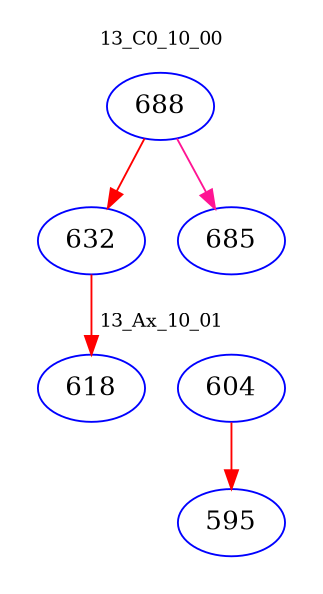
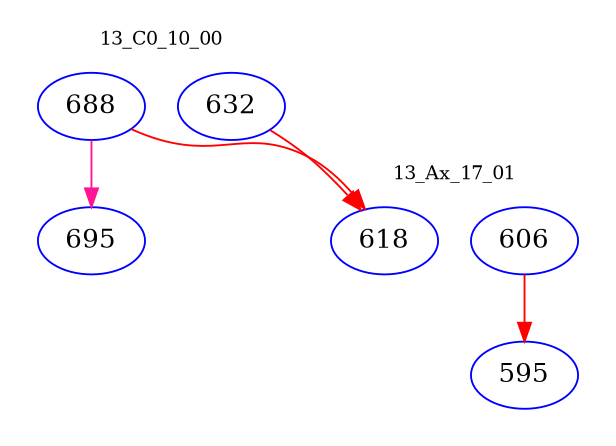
(131, 165) -> (249, 143)
(231, 241) -> (91, 241)
(161, 322) -> (455, 175)
(231, 388) -> (525, 241)
